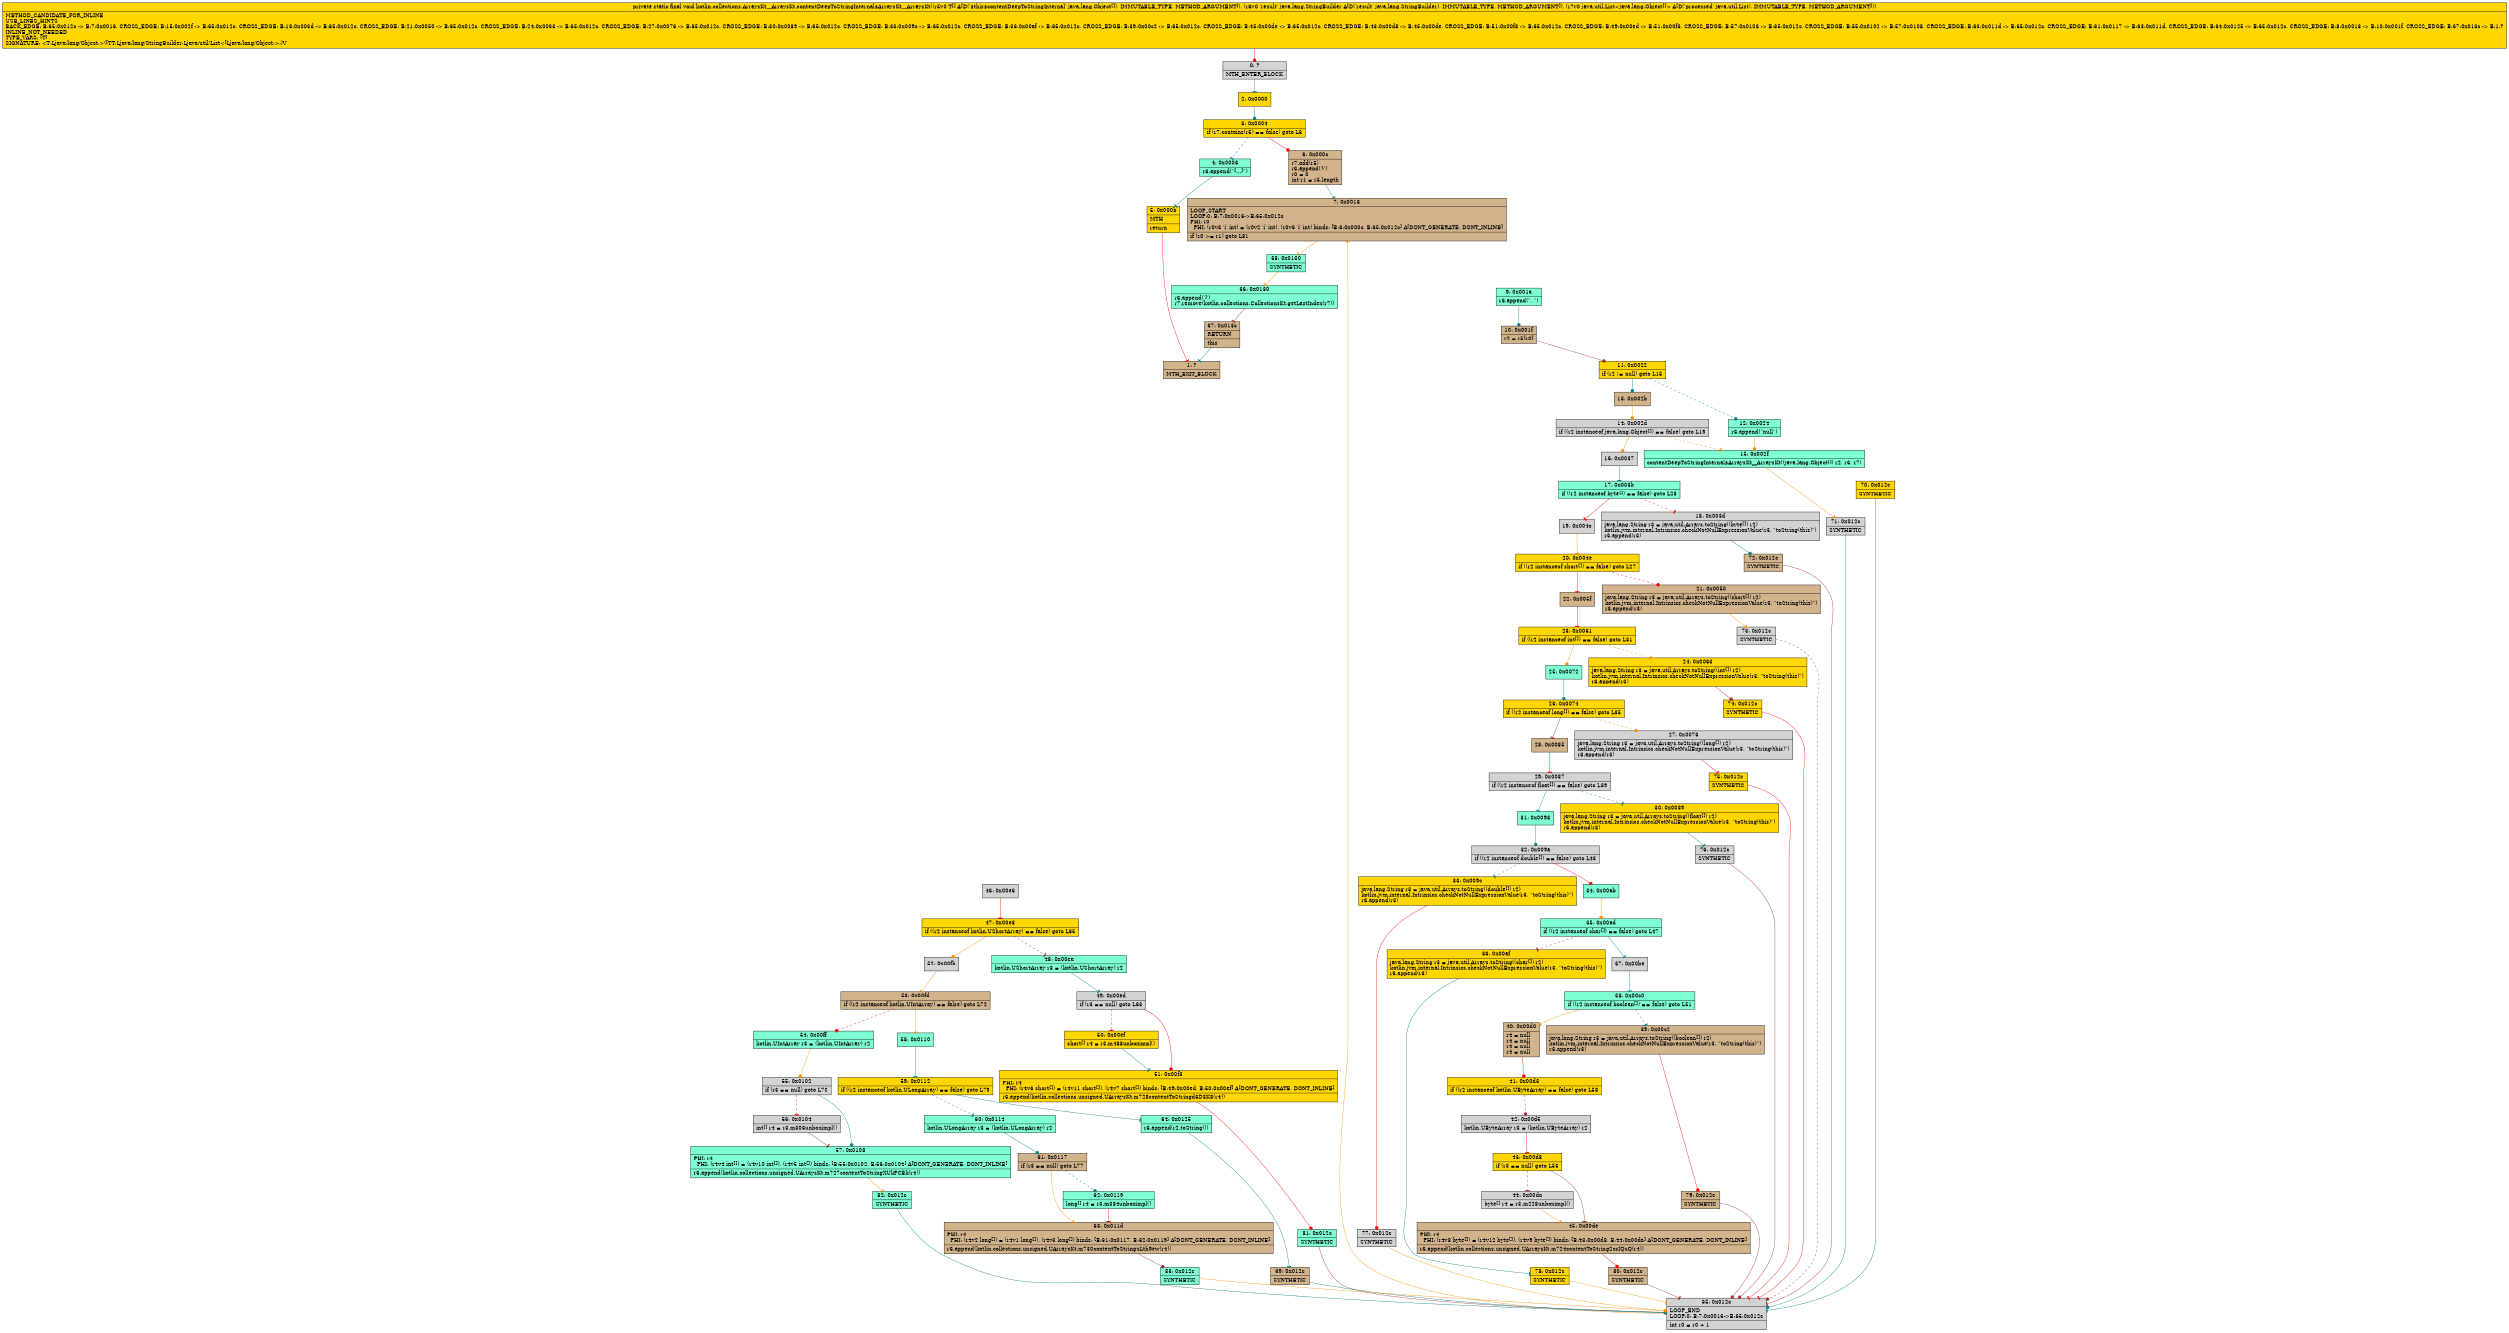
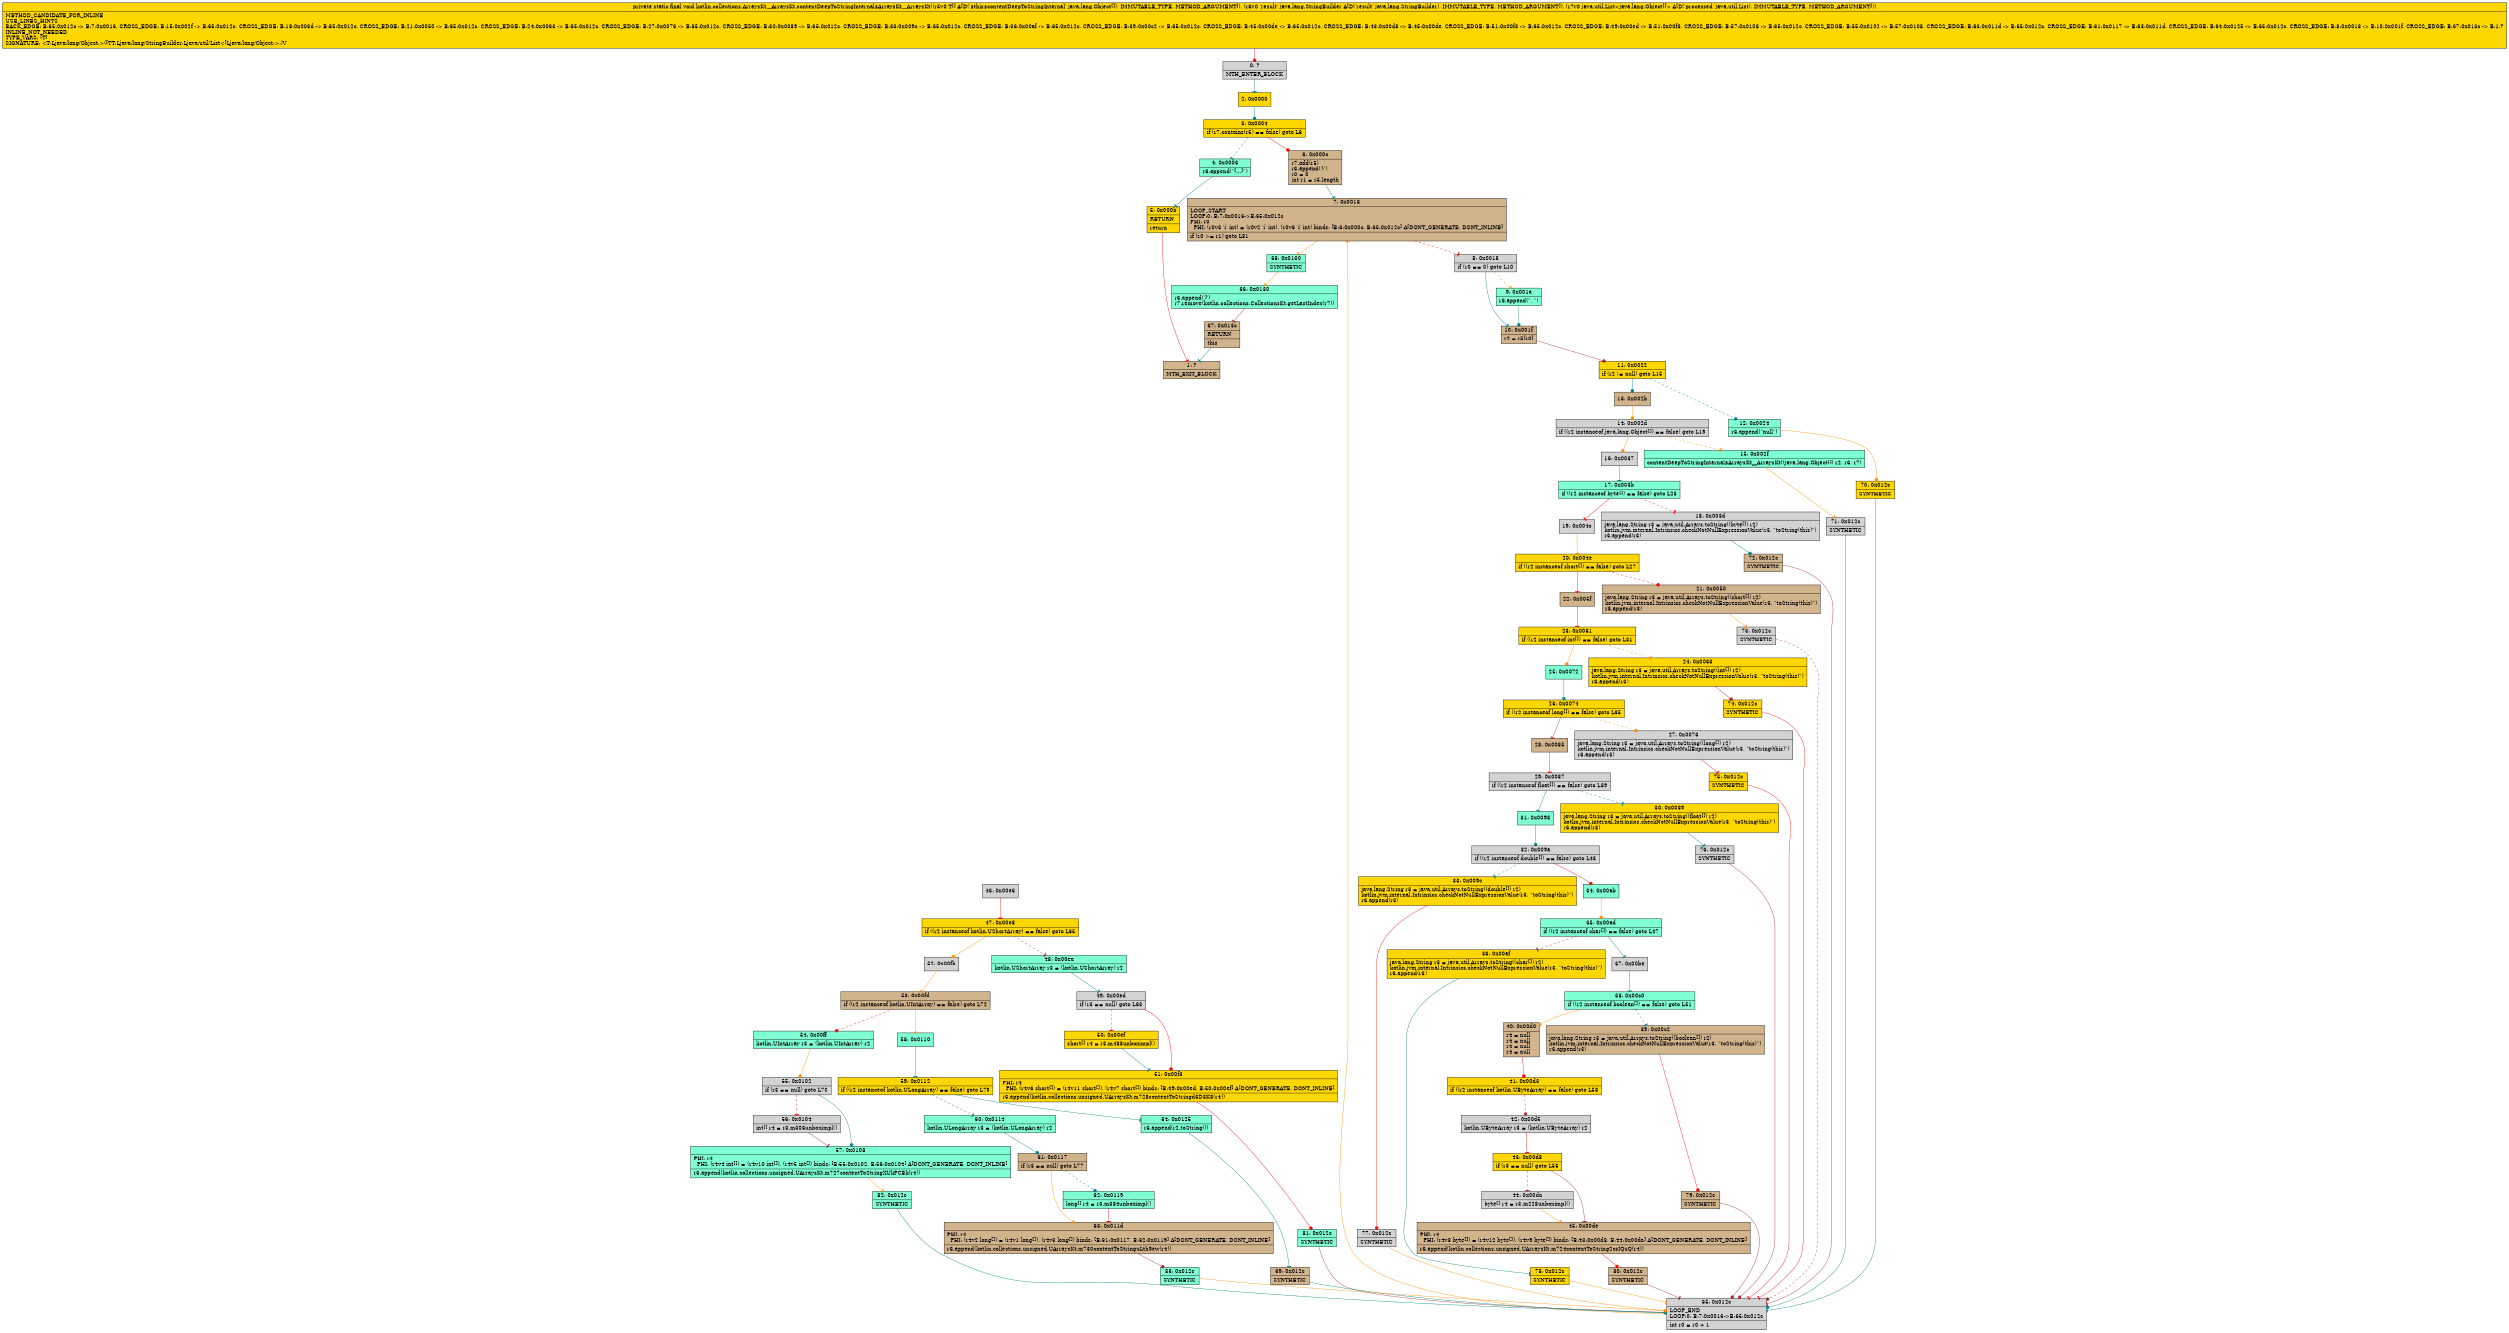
(1157, 219) -> (1162, 219)
none -> (1486, 263)
(1754, 442) -> (1840, 439)
